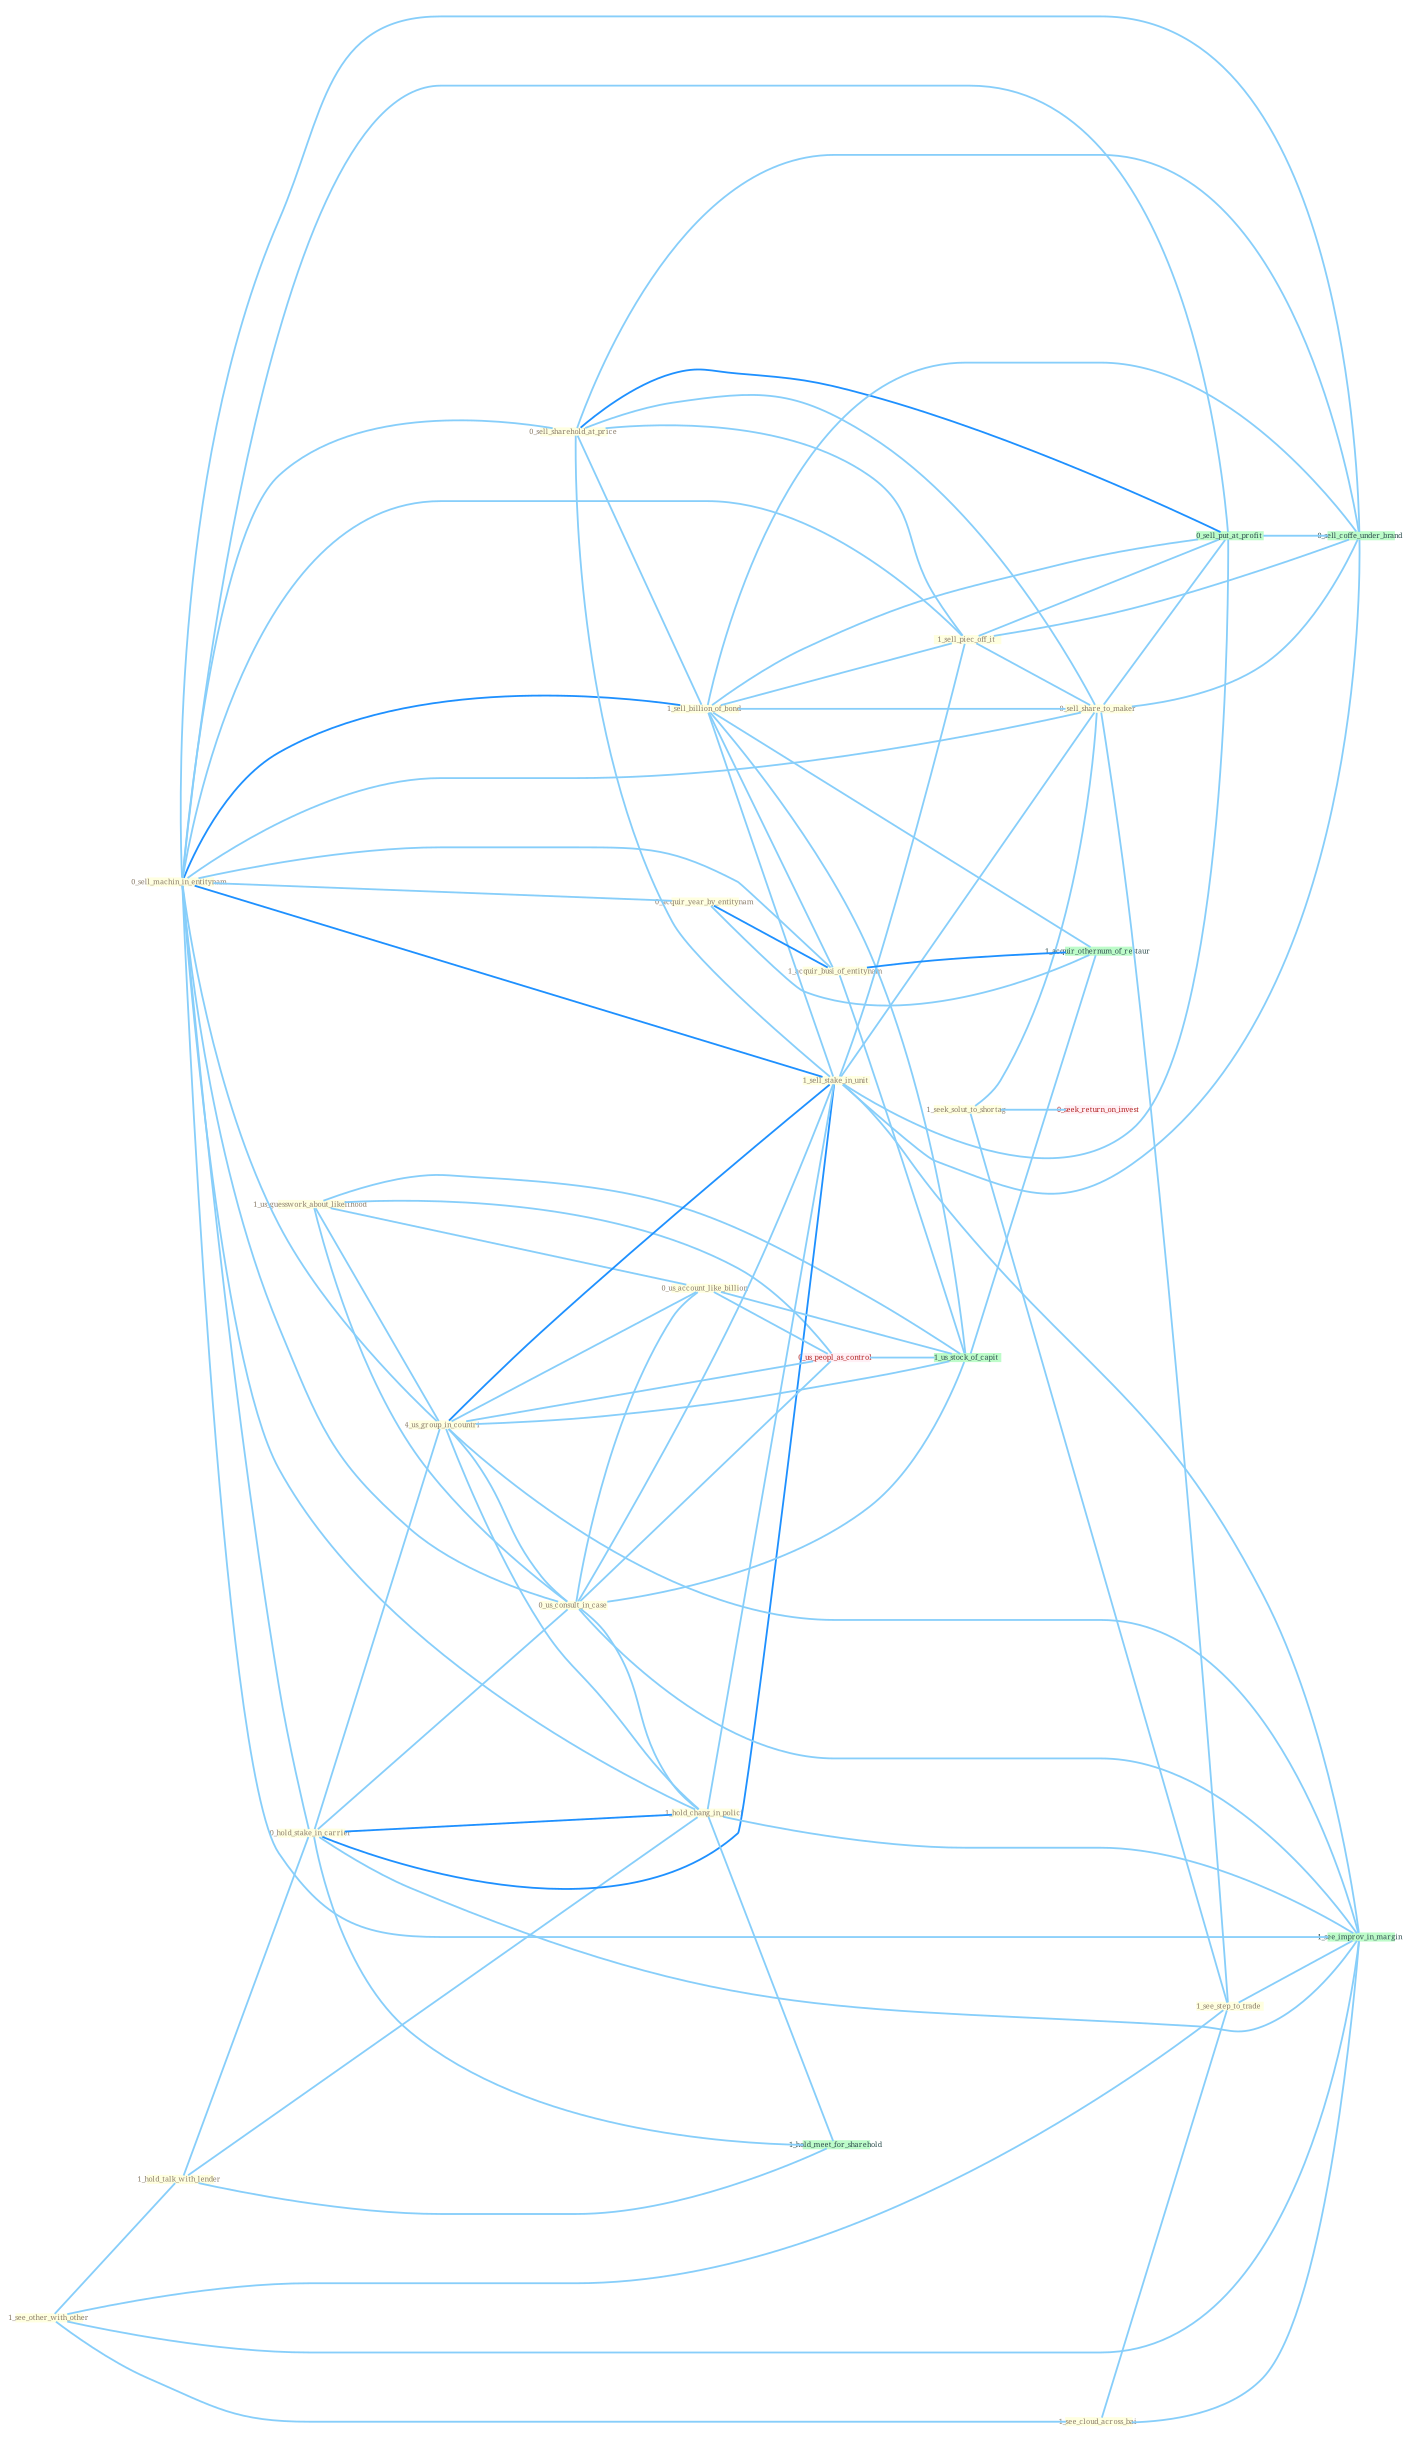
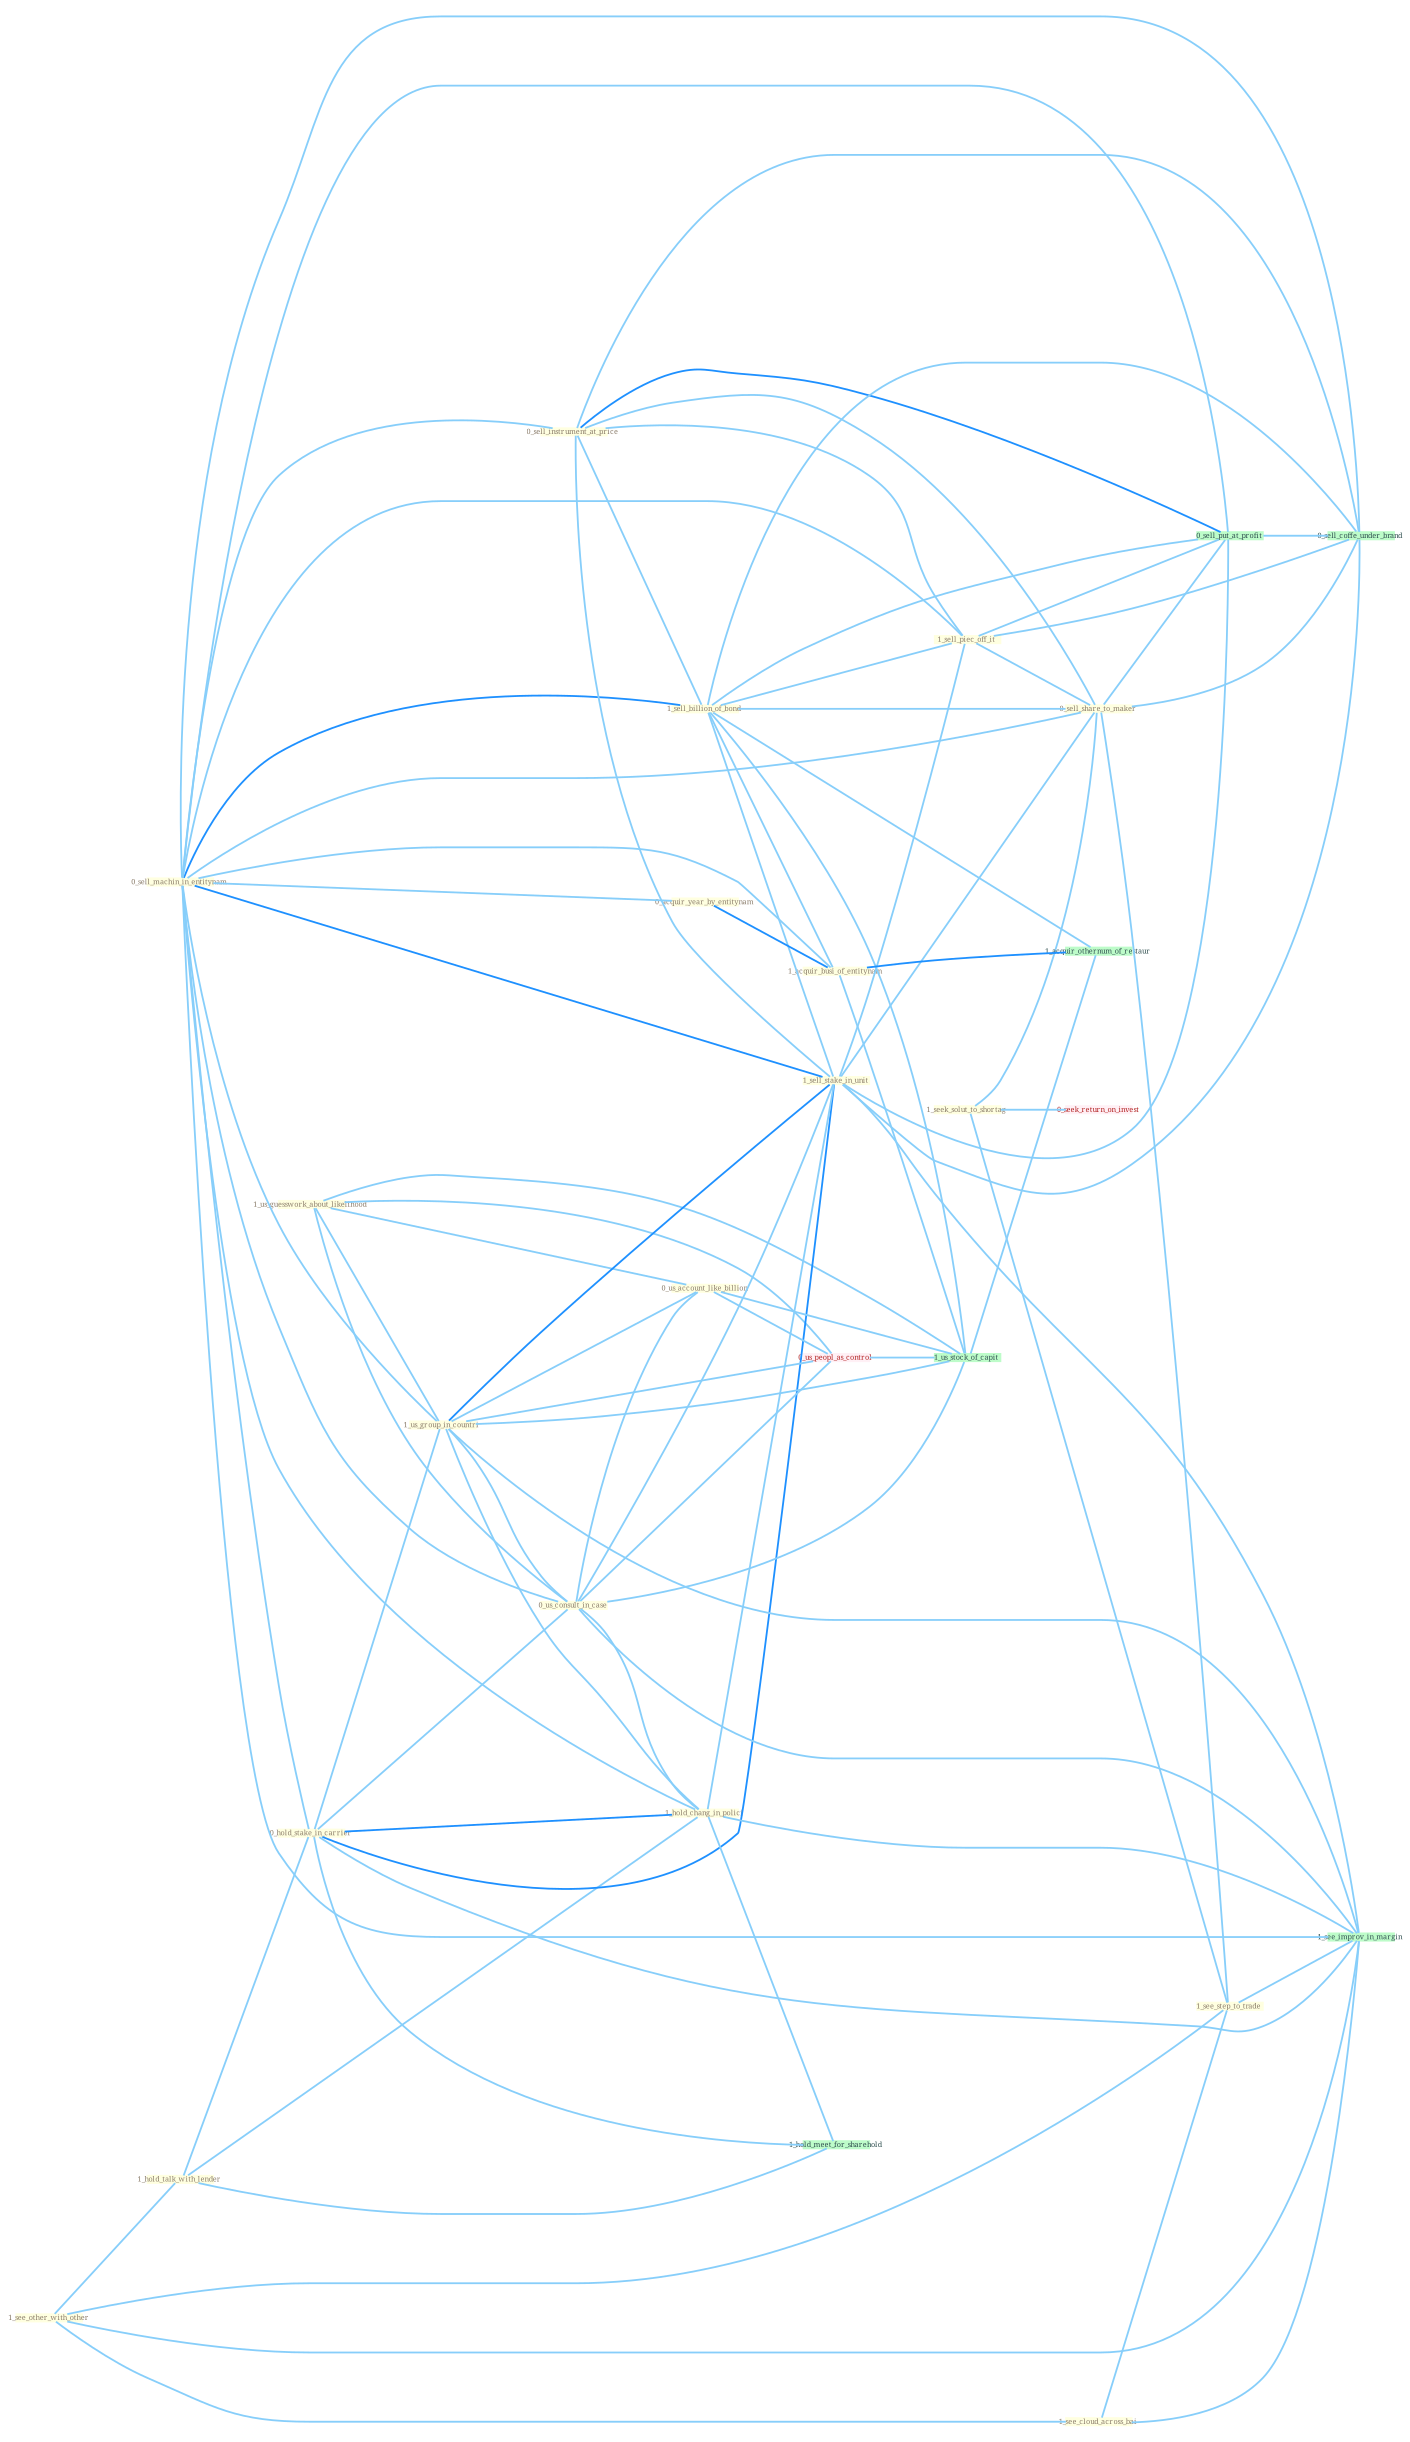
(574, 432) -> (574, 432)
(908, 1004) -> none
(443, 1425) -> (443, 1425)
